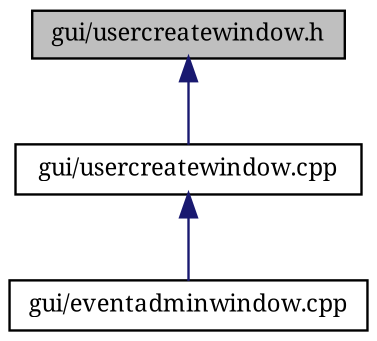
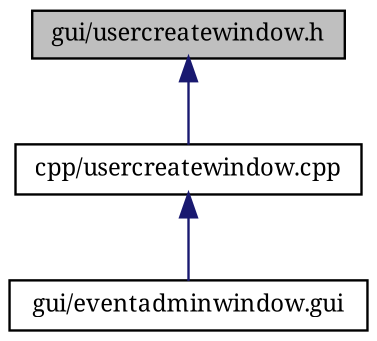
(189, 169) -> (189, 169)
(189, 305) -> (189, 305)
